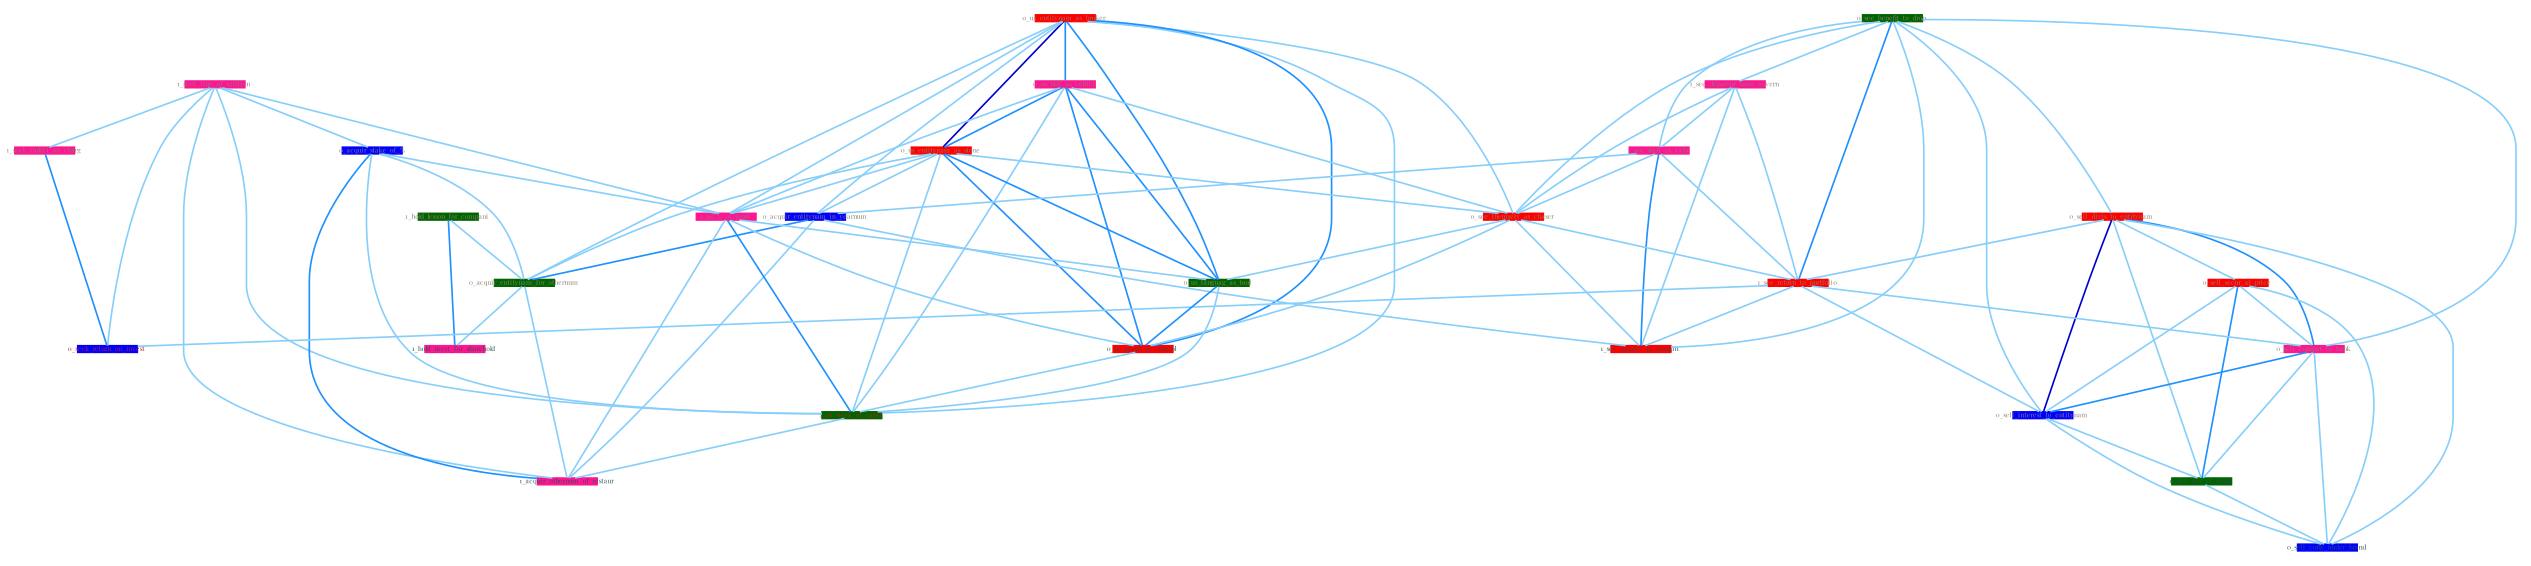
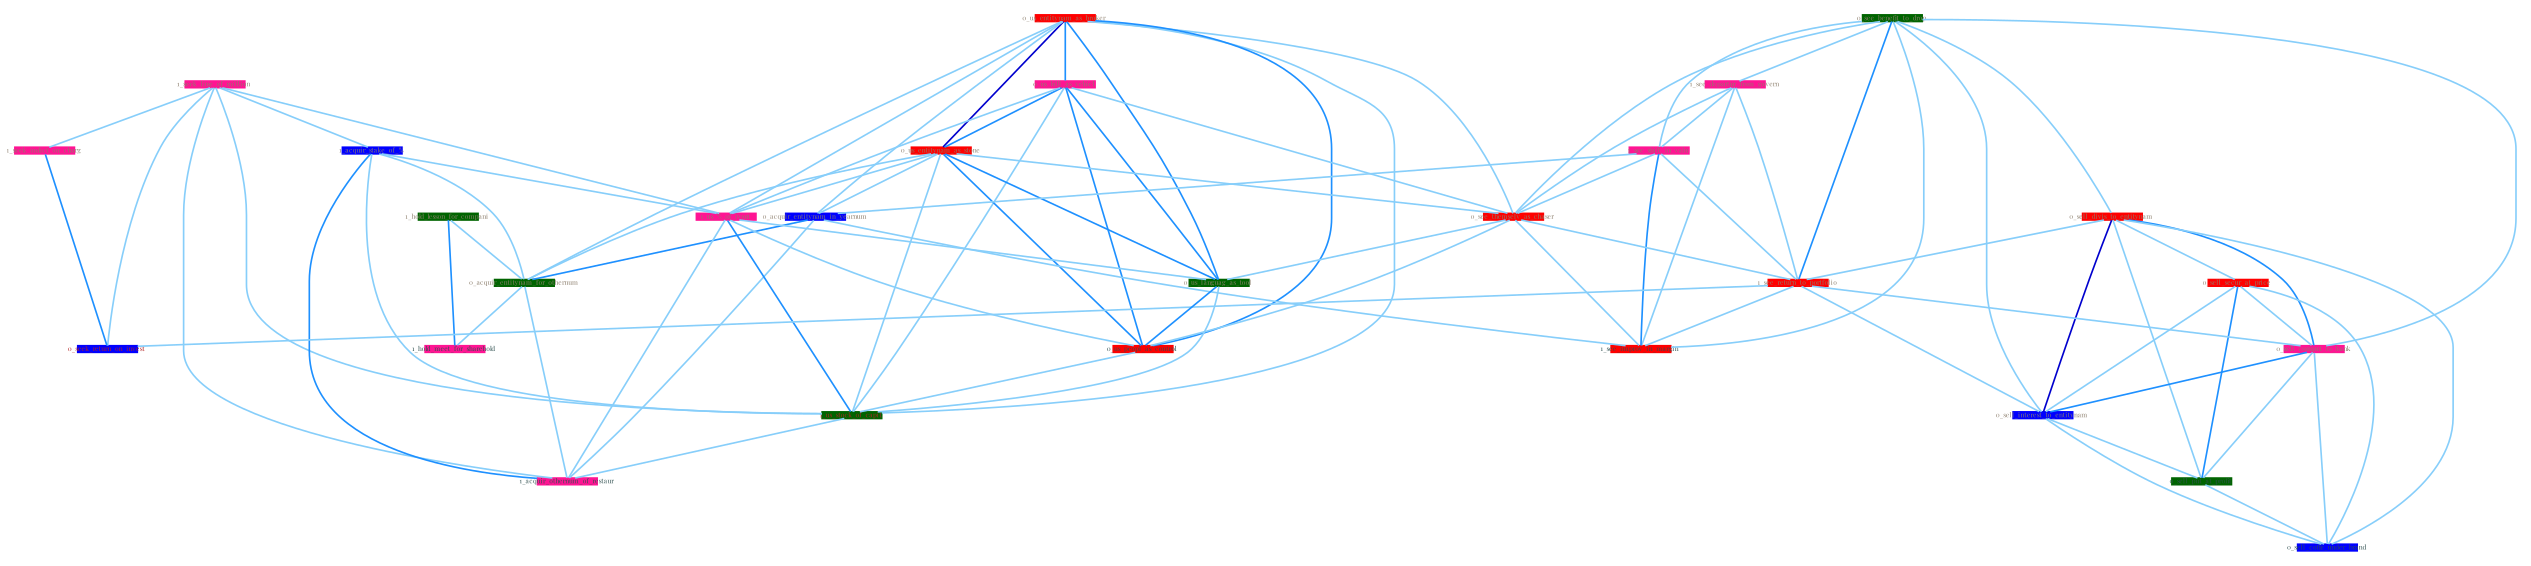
(372, 151) -> (372, 151)
